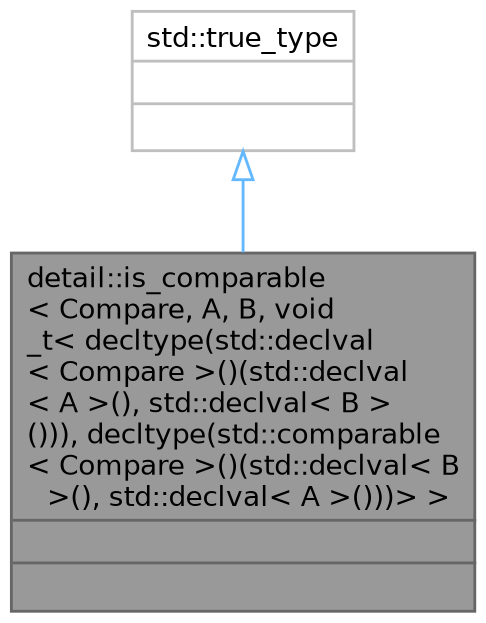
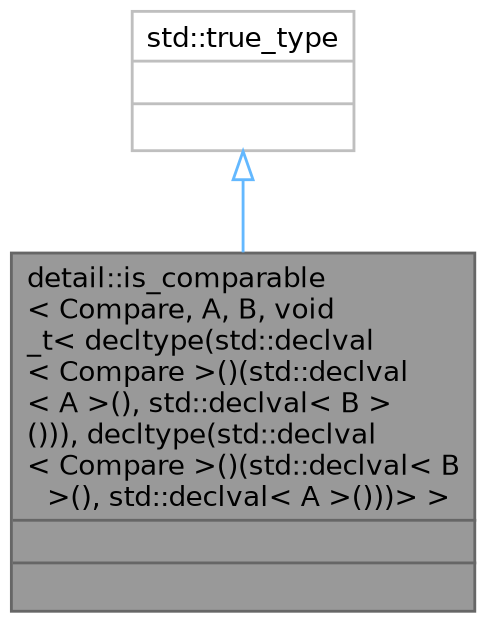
(235, 435) -> (203, 435)
